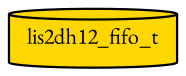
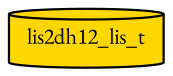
(93, 38) -> (86, 38)
